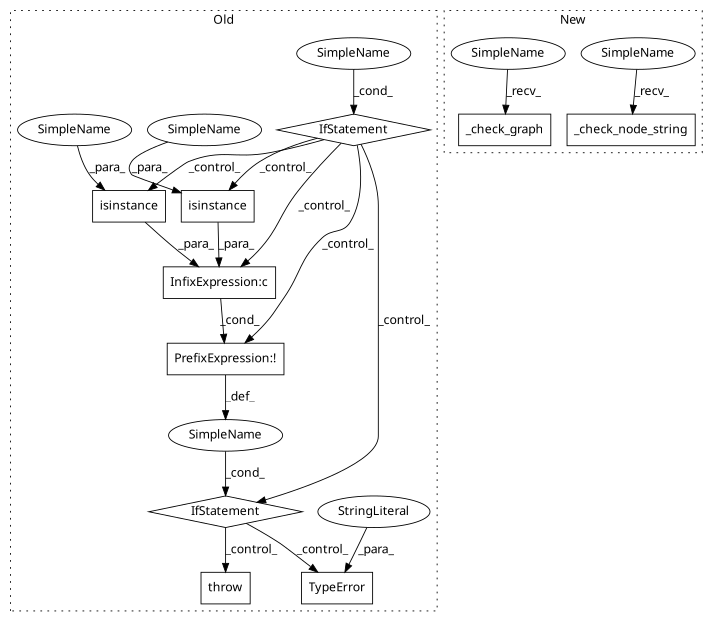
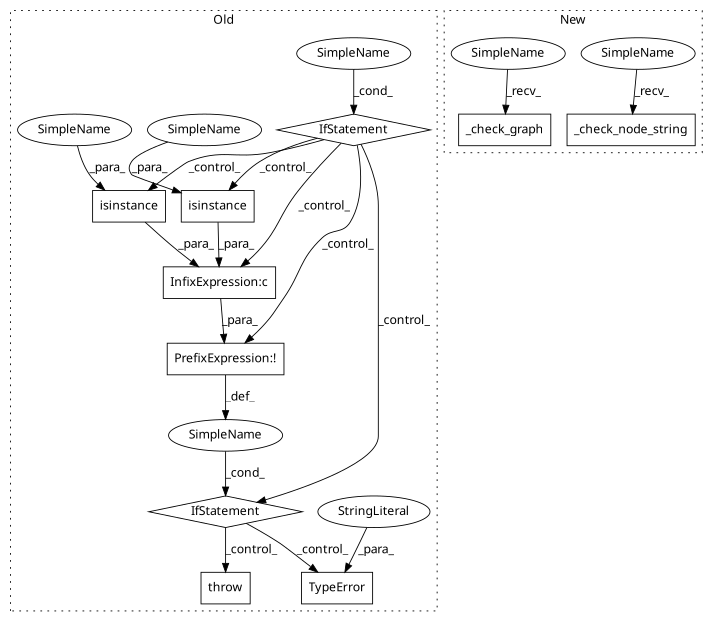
(240, 321) -> (240, 321)
